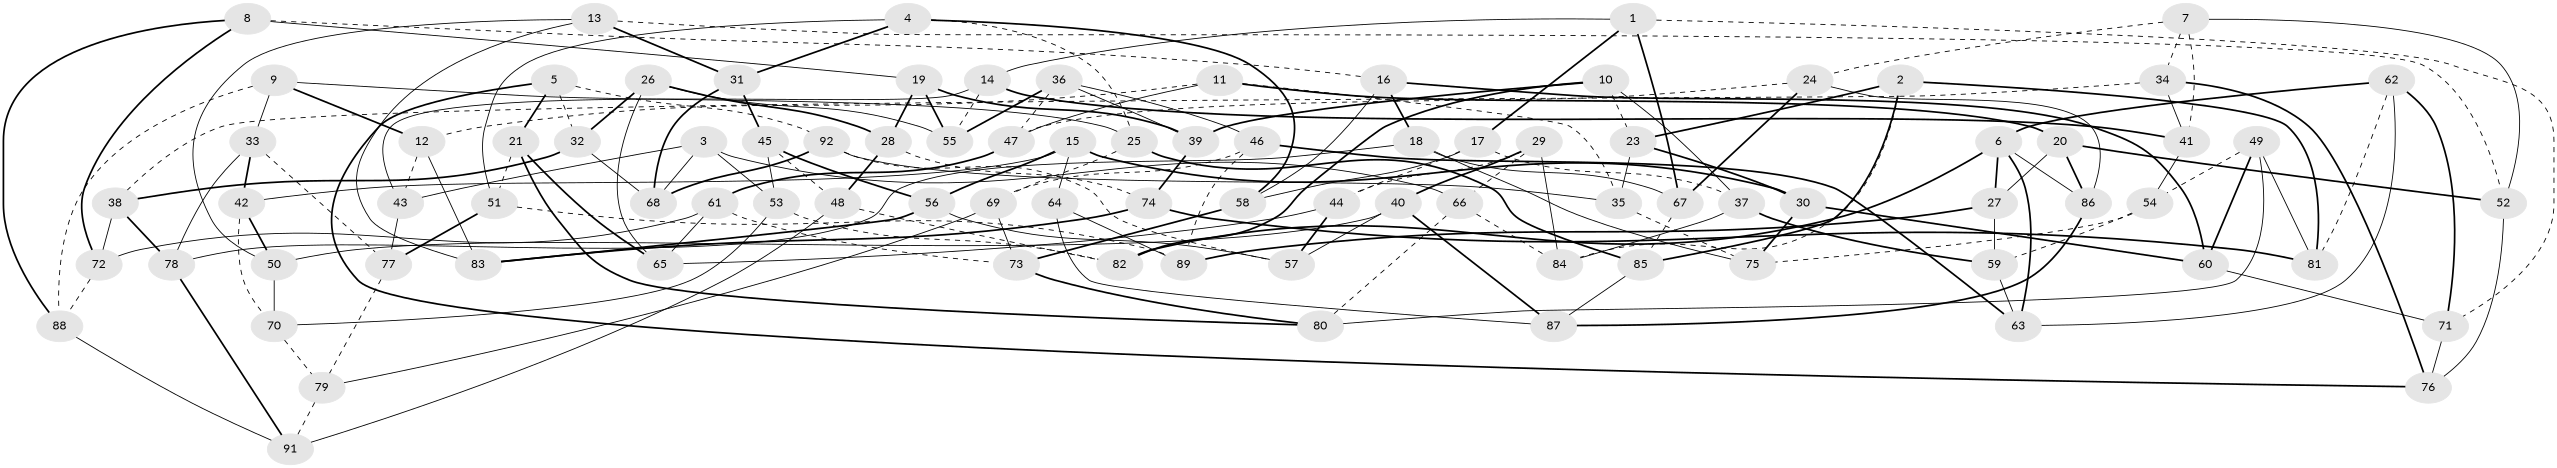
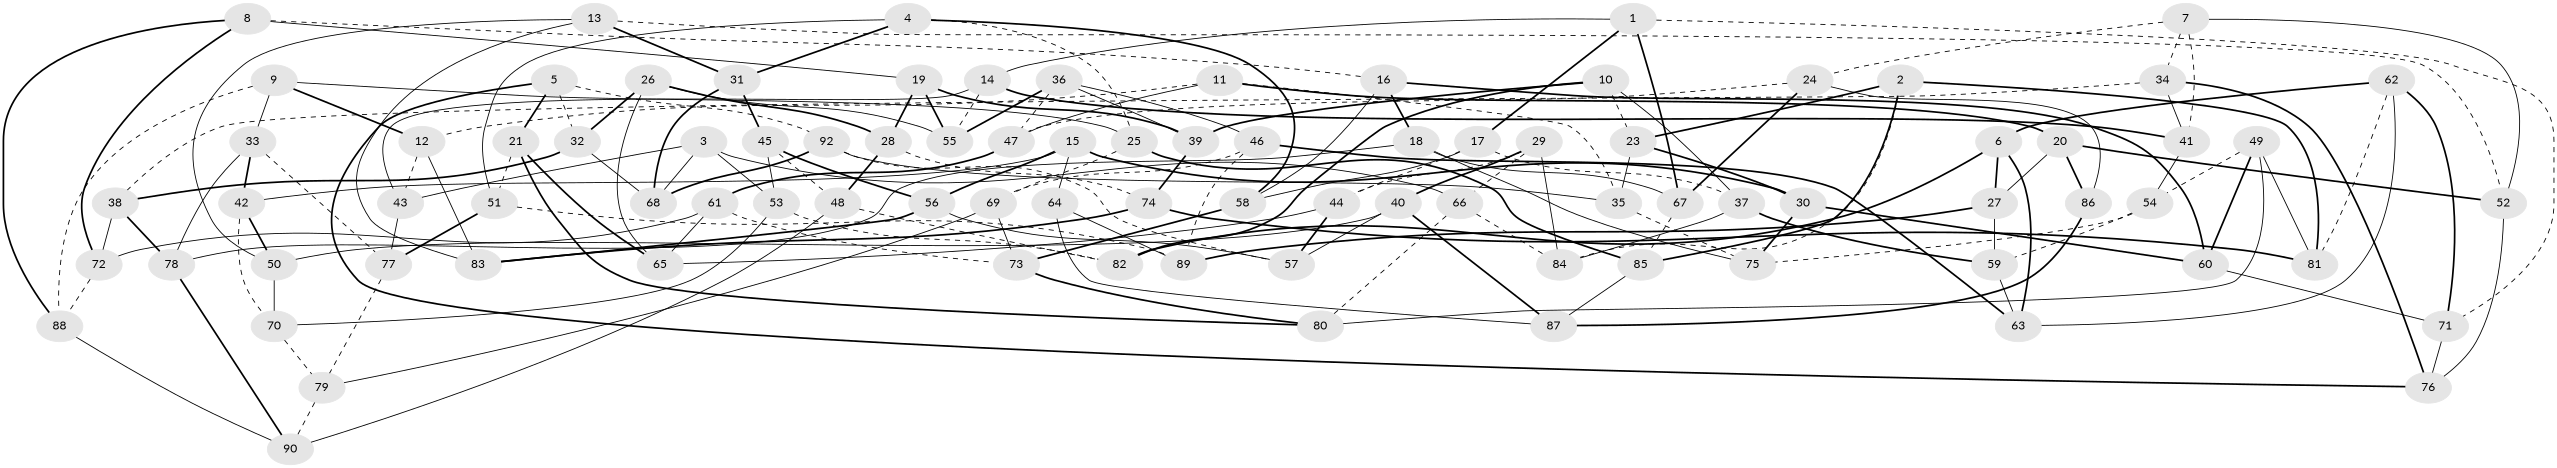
(2044, 173) -> none
(290, 449) -> (290, 449)
